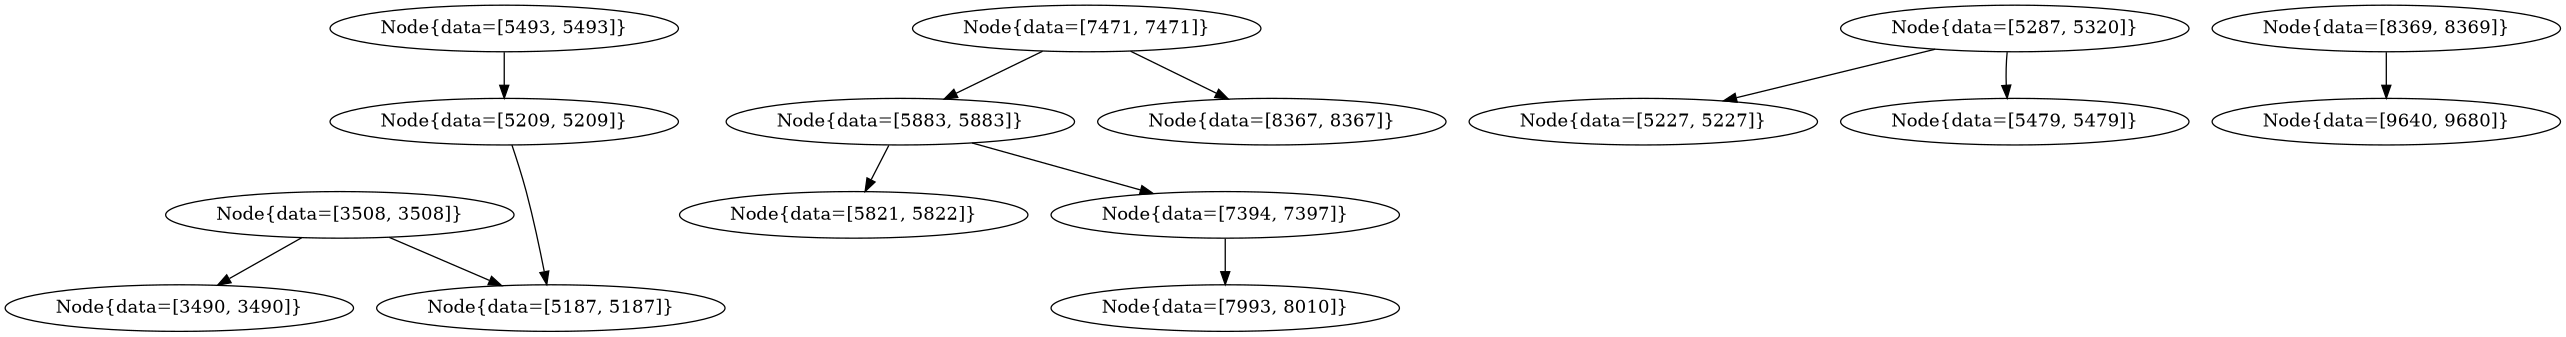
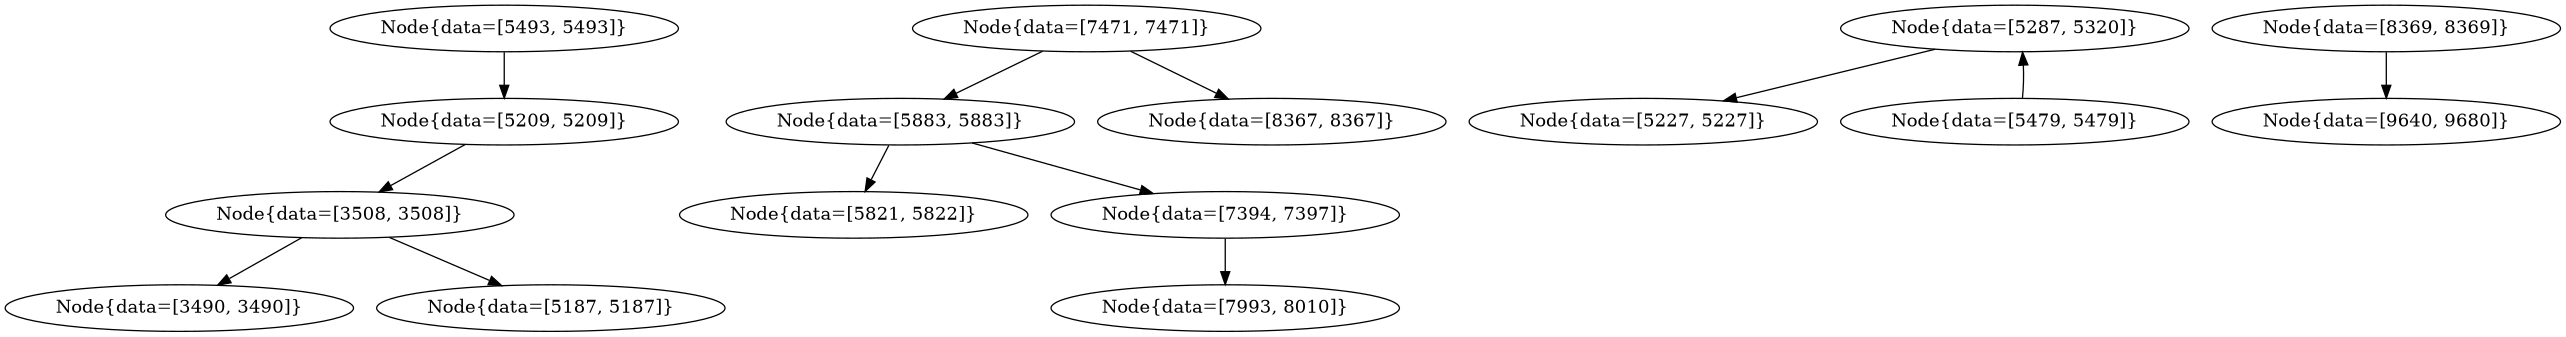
(2006, 69) -> (2023, 82)
(530, 208) -> (428, 165)
